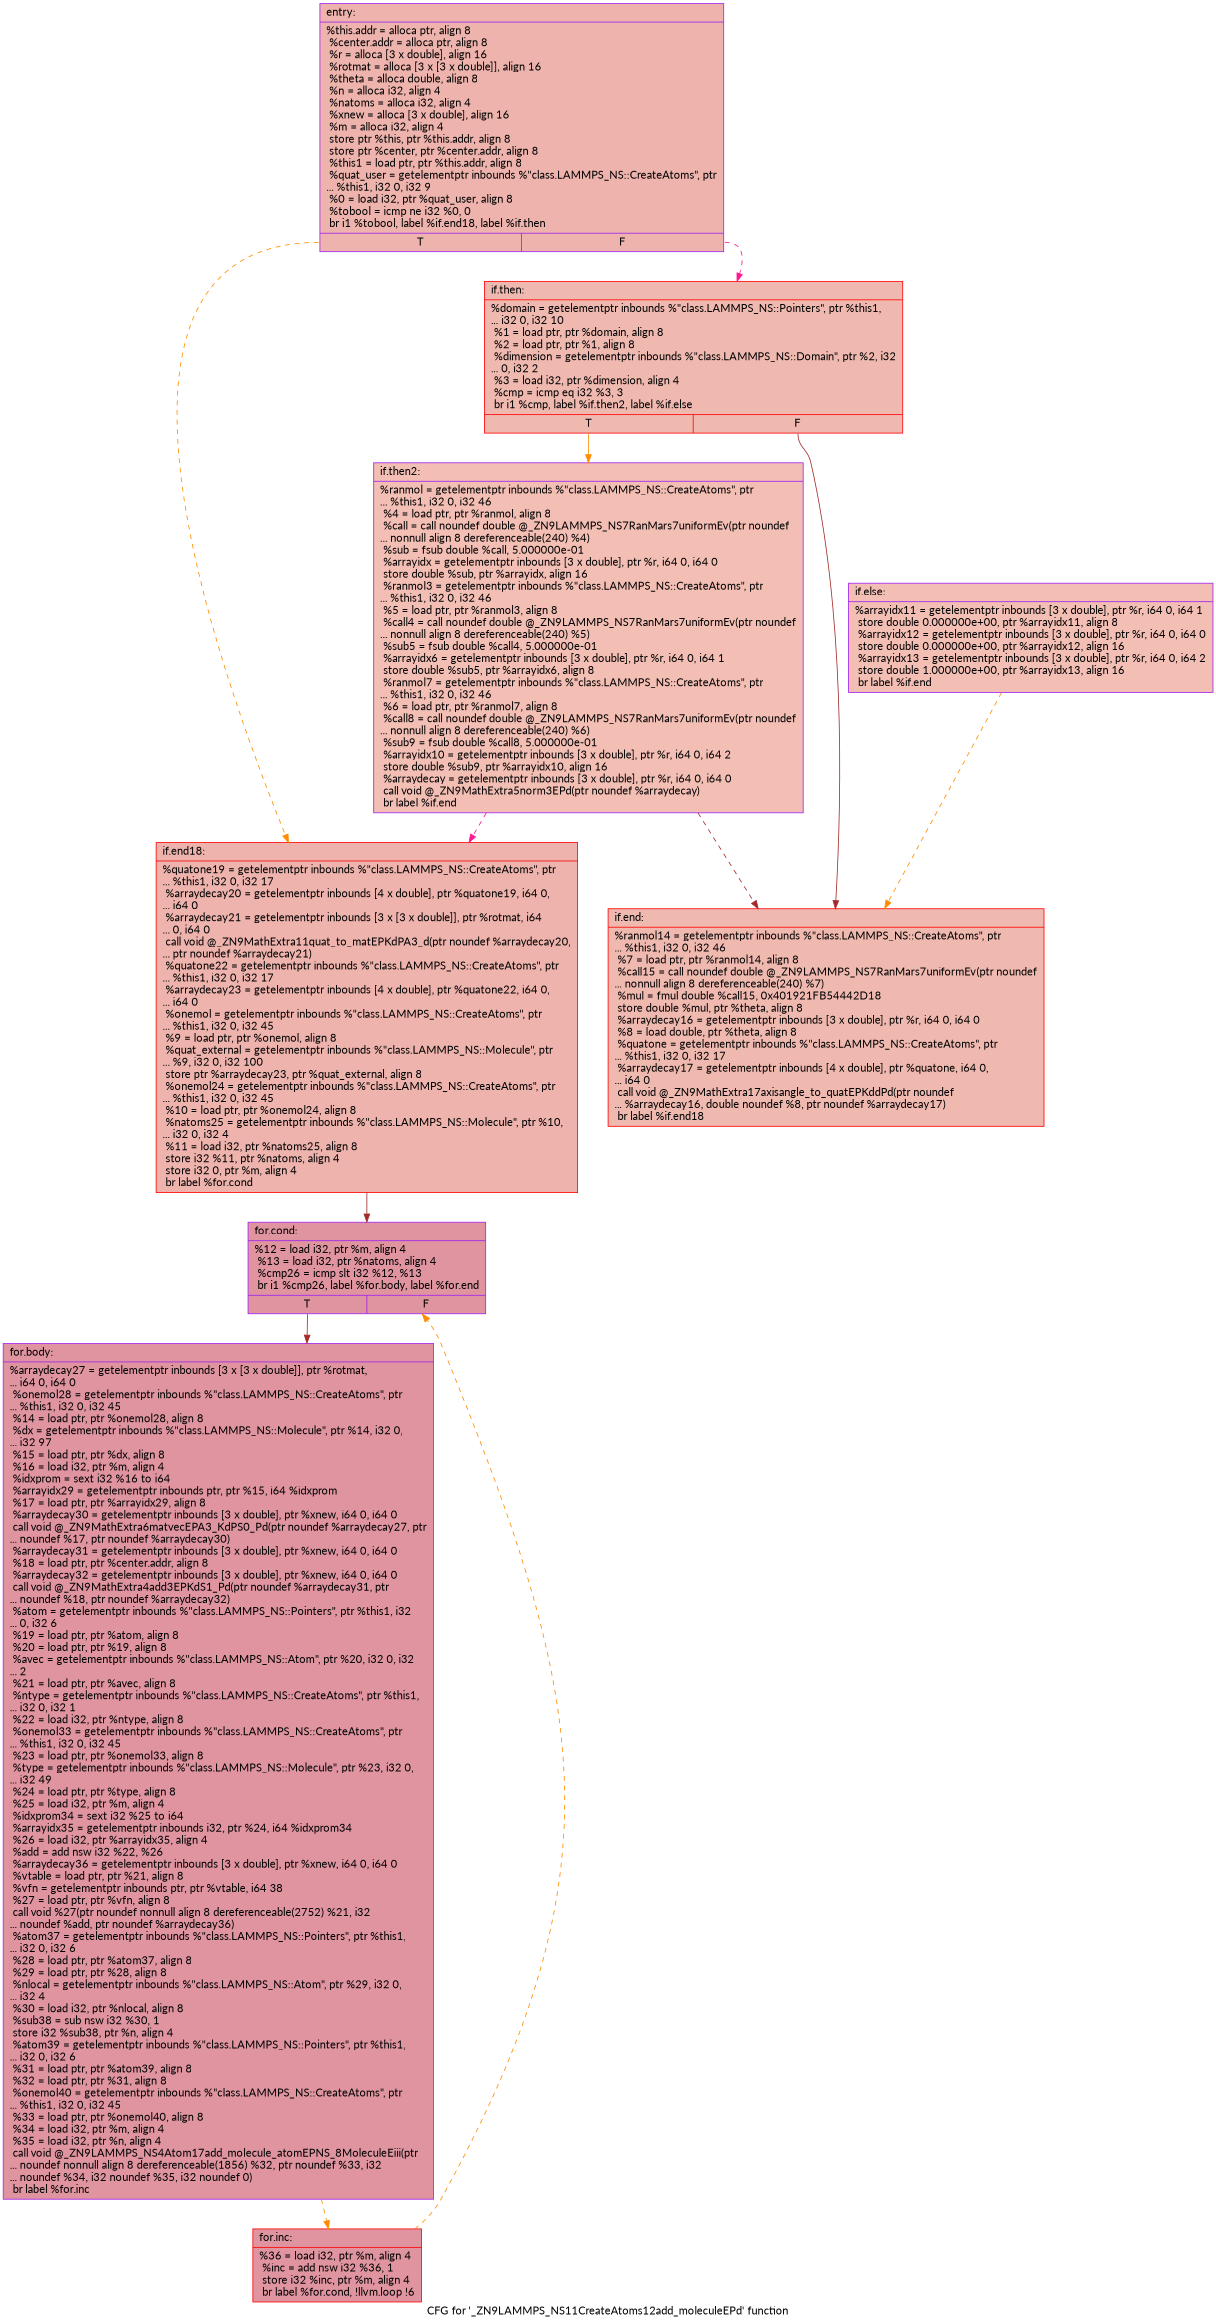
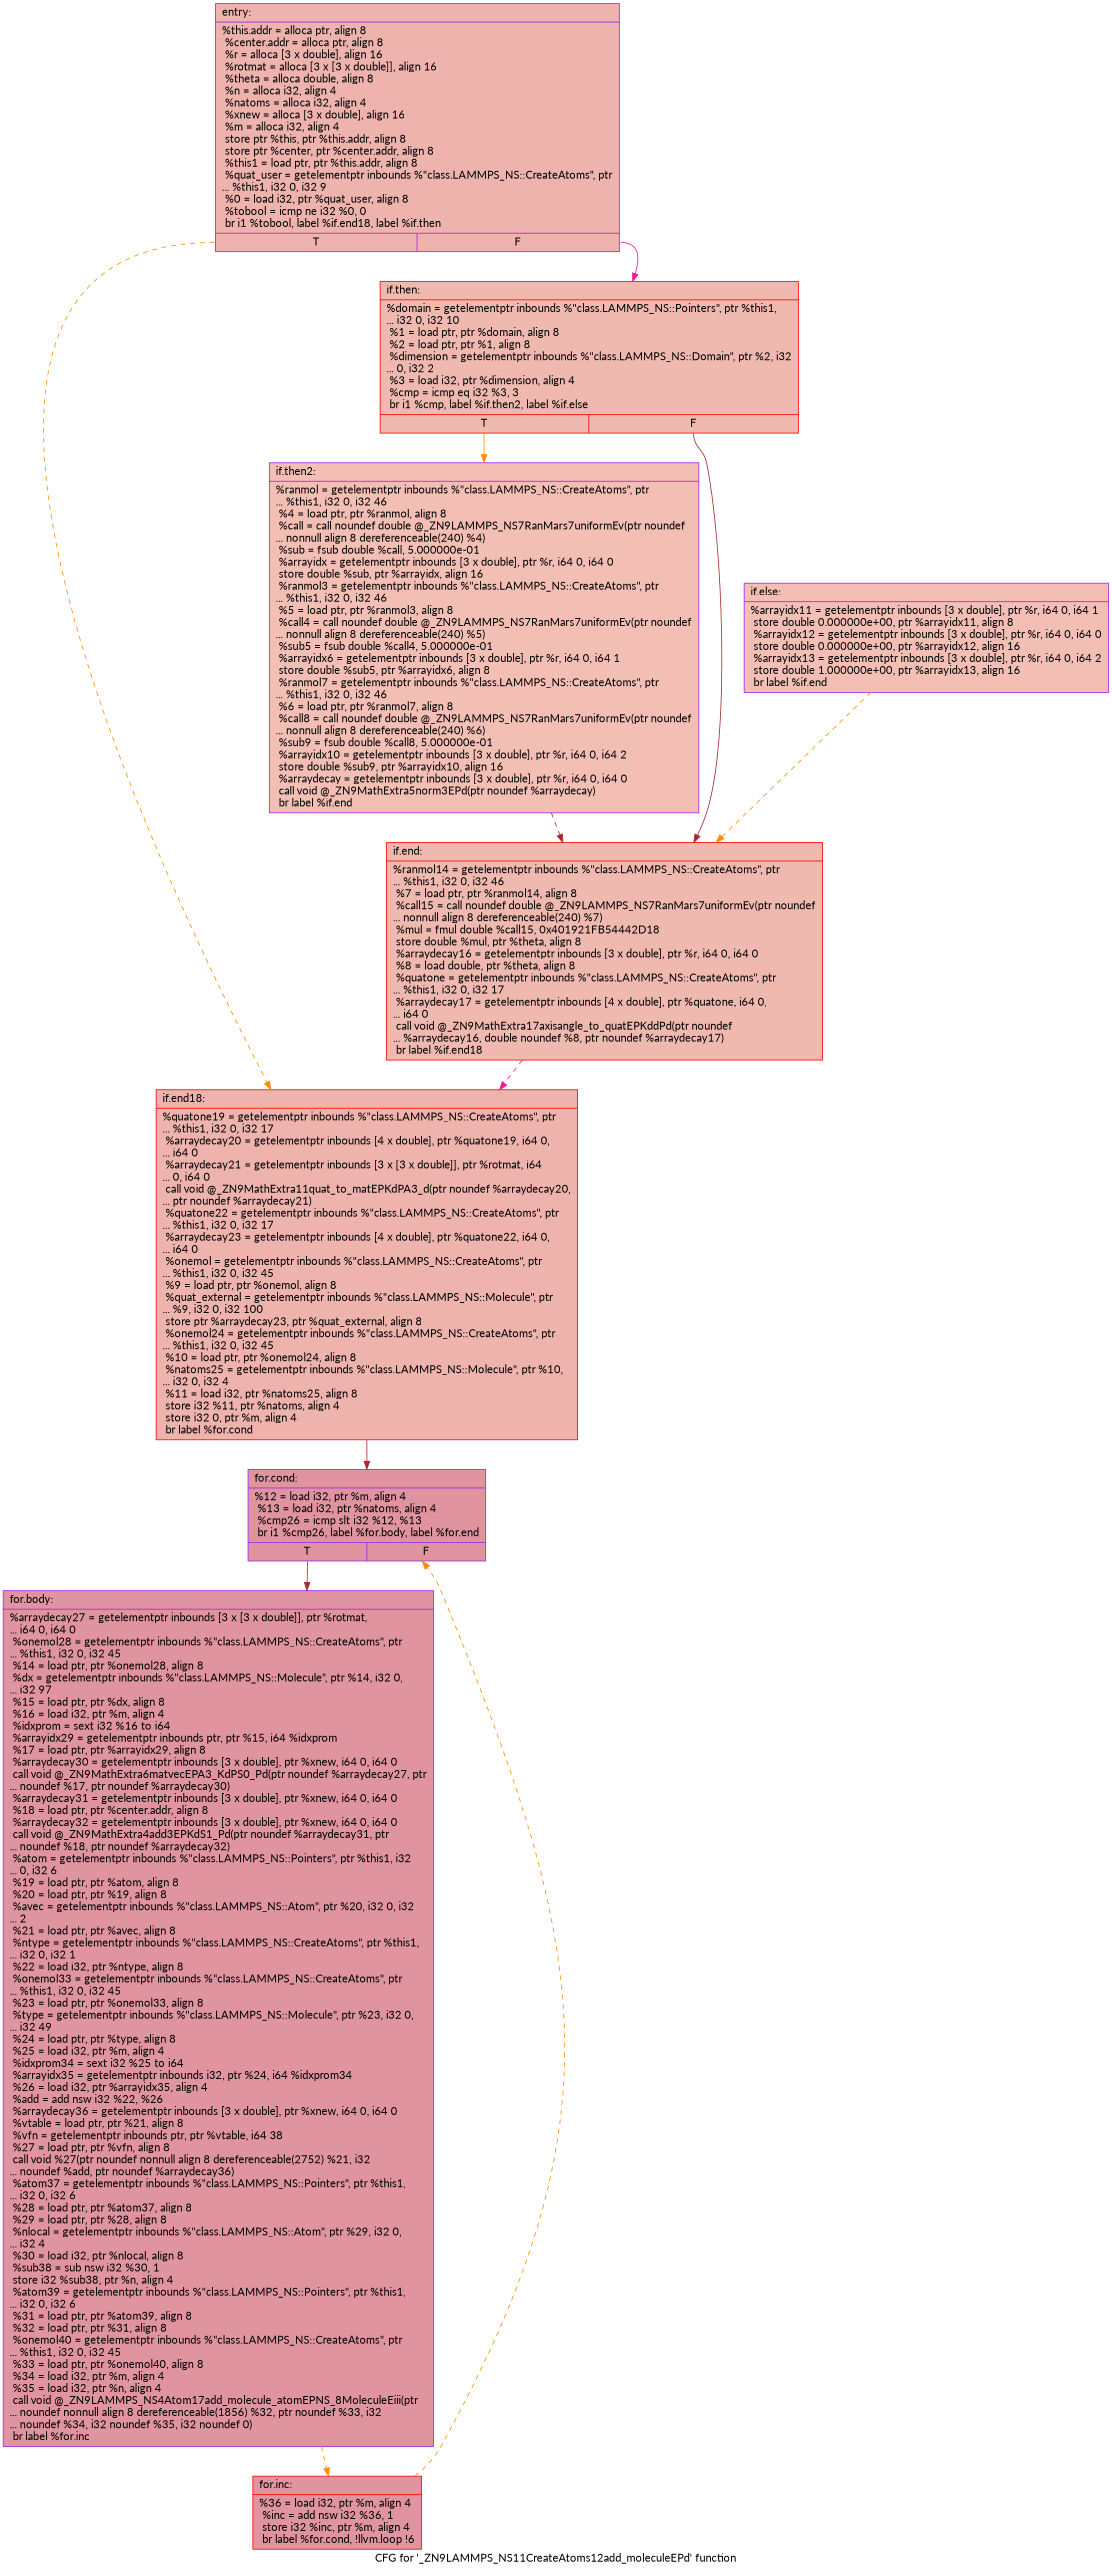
(741, 253) -> (637, 253)
(480, 824) -> (513, 1072)
